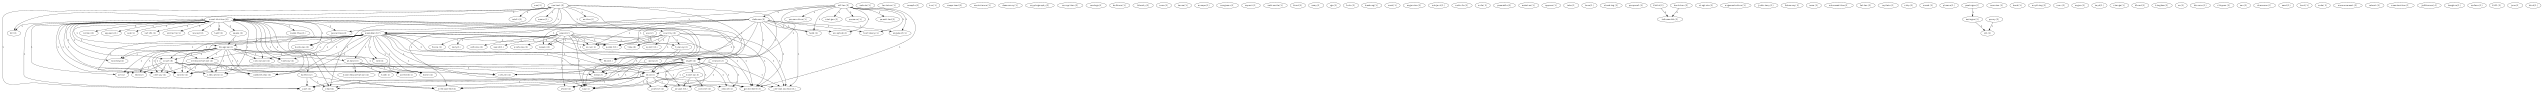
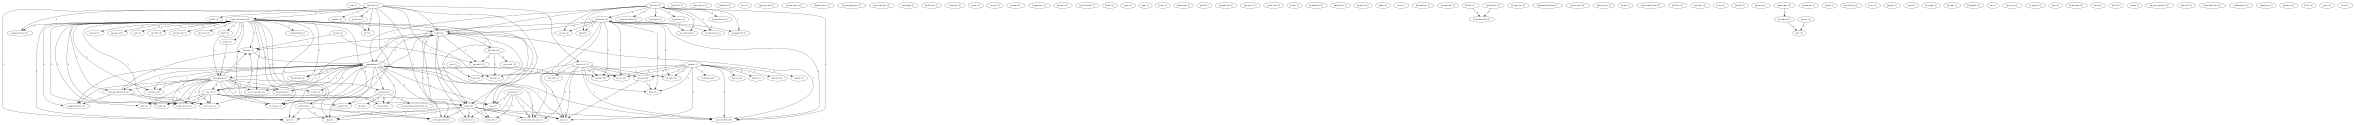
none -> (564, 33)
(285, 40) -> (306, 62)
none -> (251, 99)
